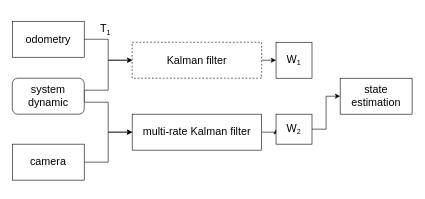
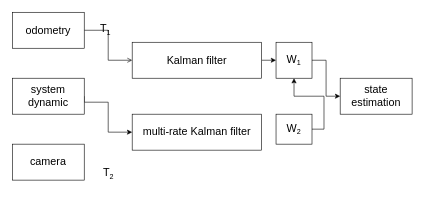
(48, 39) -> (48, 30)
(197, 60) -> (197, 60)
none -> (326, 70)
(108, 89) -> none
(48, 96) -> (48, 96)
(326, 116) -> (324, 96)
(274, 132) -> none
(108, 160) -> none
none -> (108, 174)
